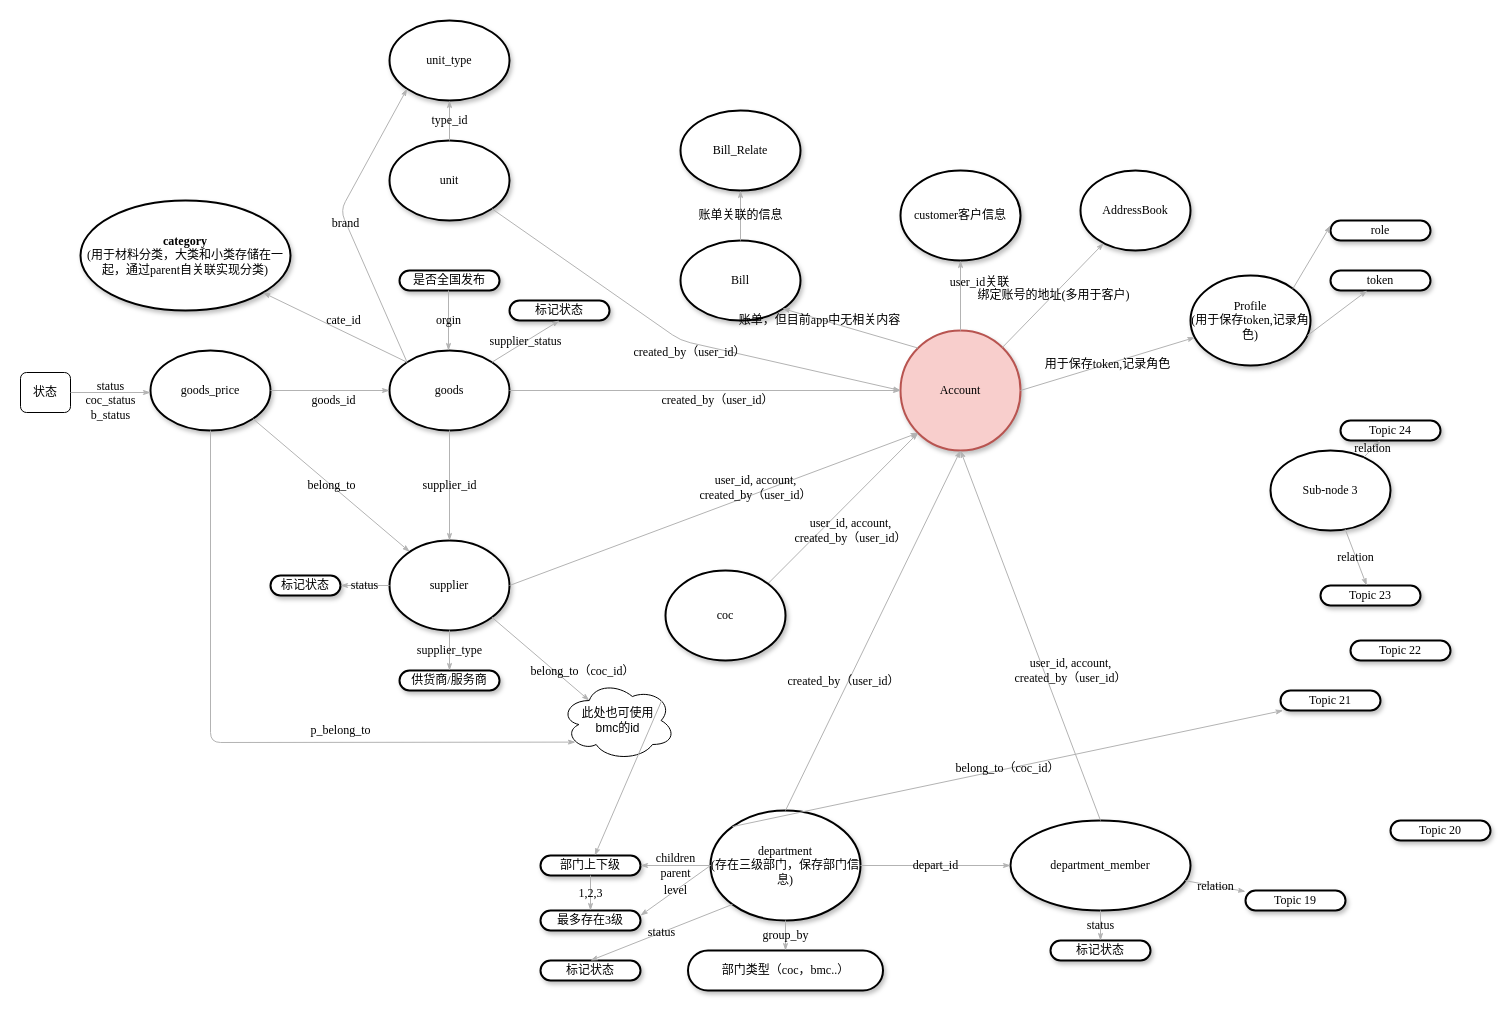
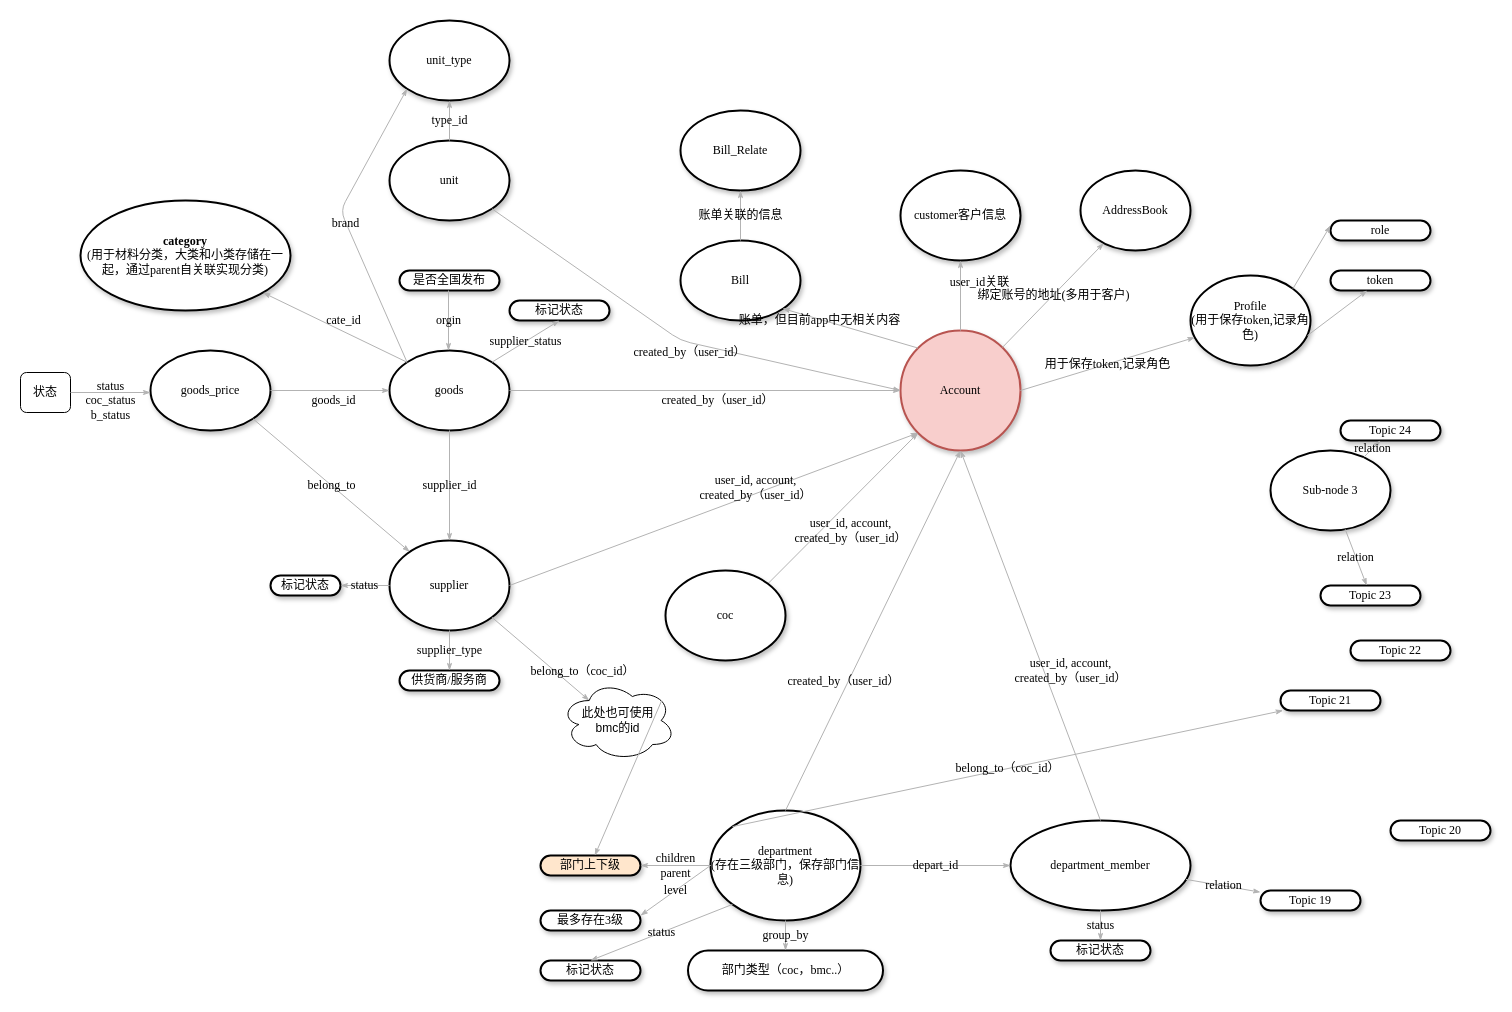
(239, 742) -> none
(591, 866) -> (591, 866)
(591, 892) -> none
(1296, 901) -> (1311, 901)
